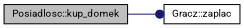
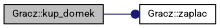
(66, 14) -> (54, 14)
